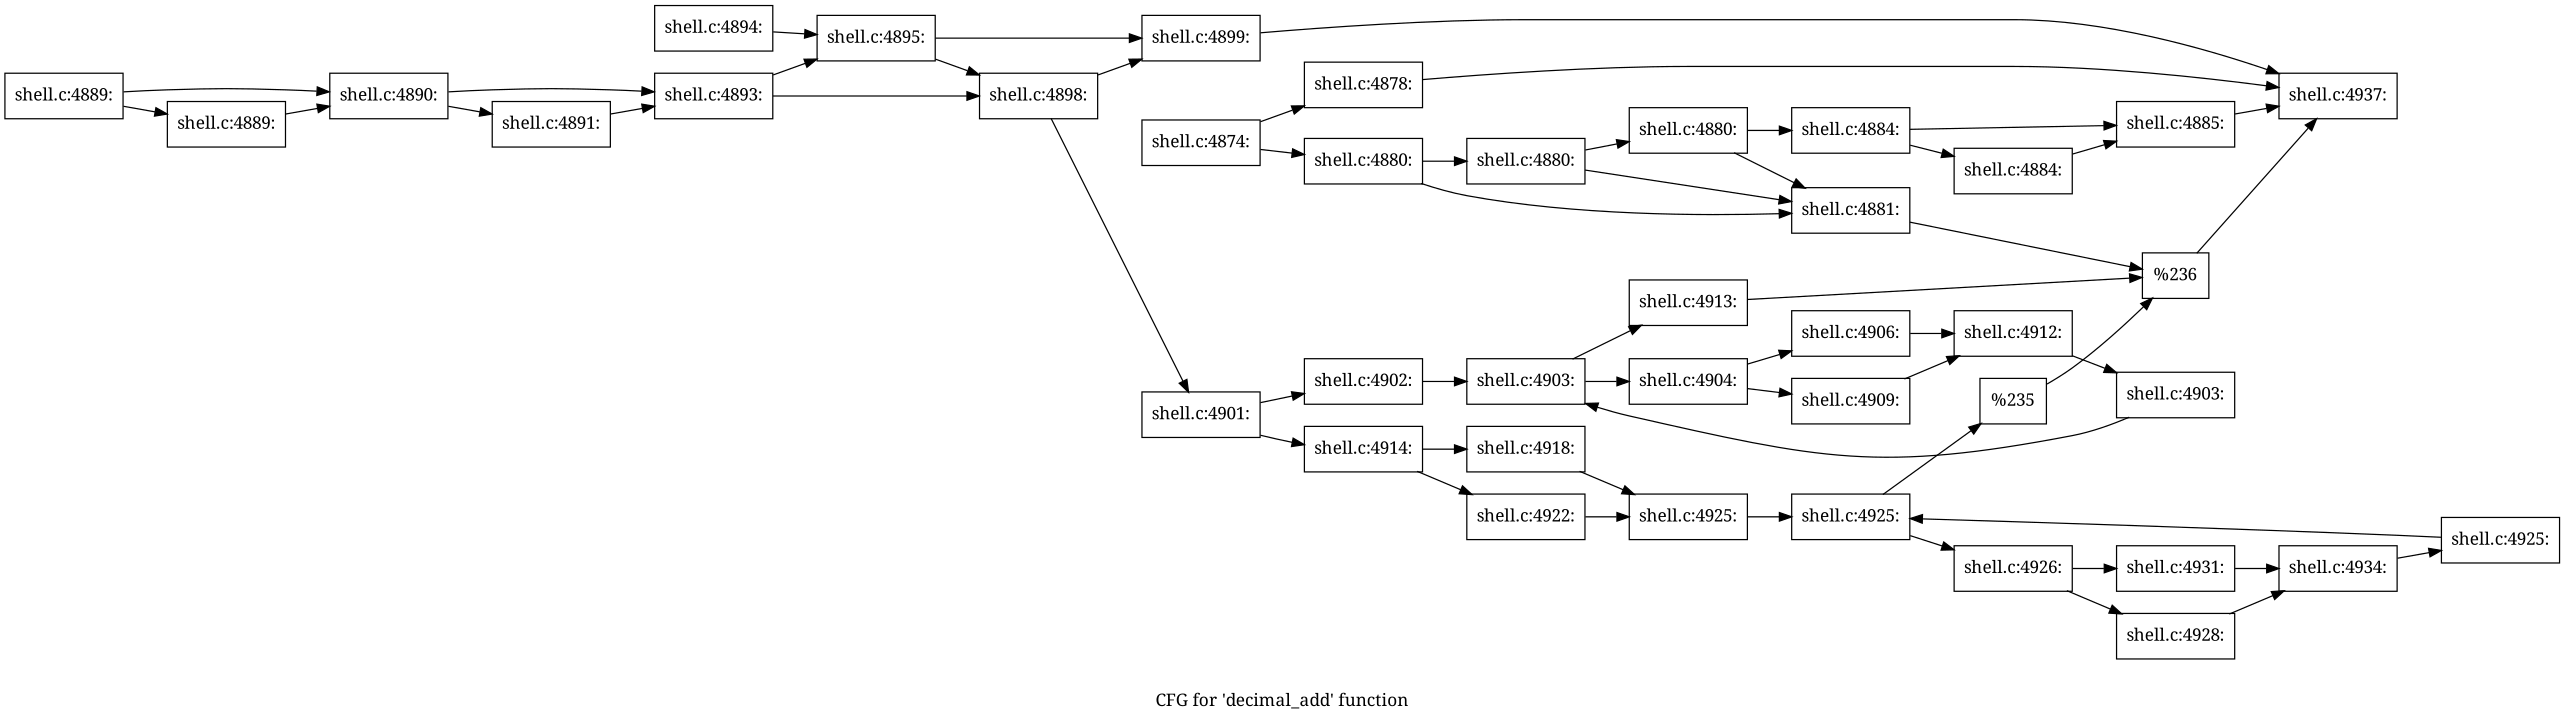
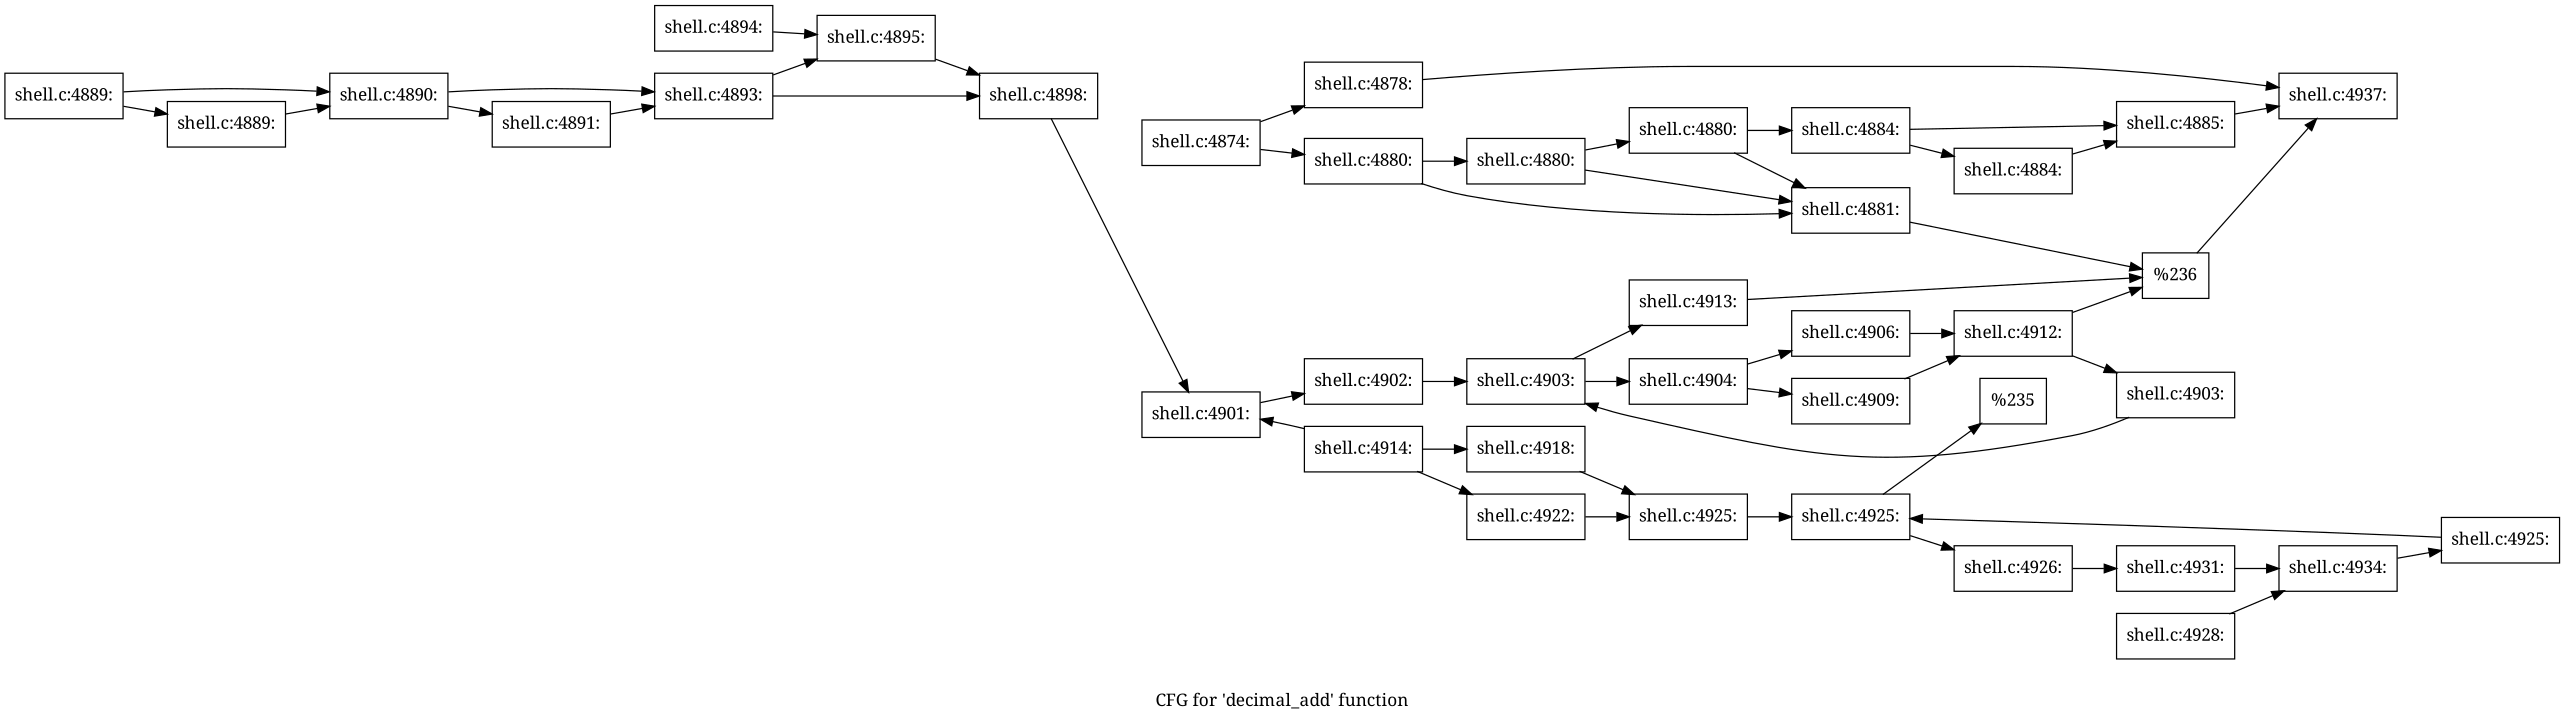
(1201, 38) -> none
(2097, 348) -> (2101, 302)
(1276, 439) -> (1289, 425)
(2089, 600) -> none
